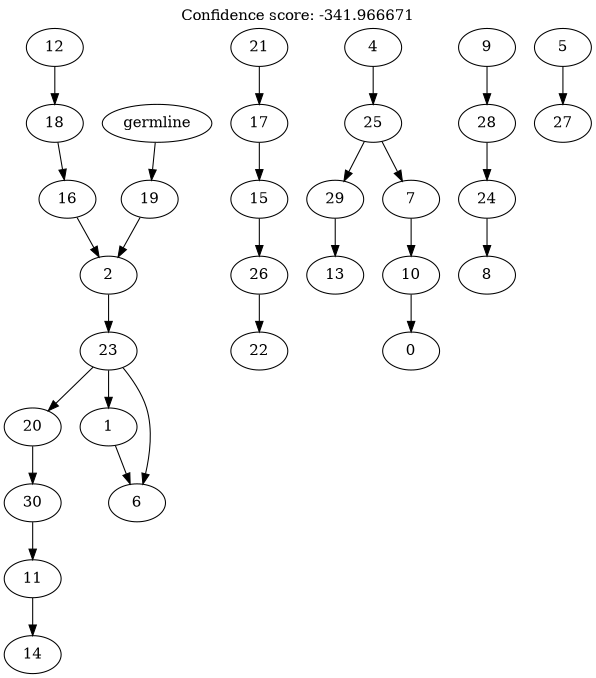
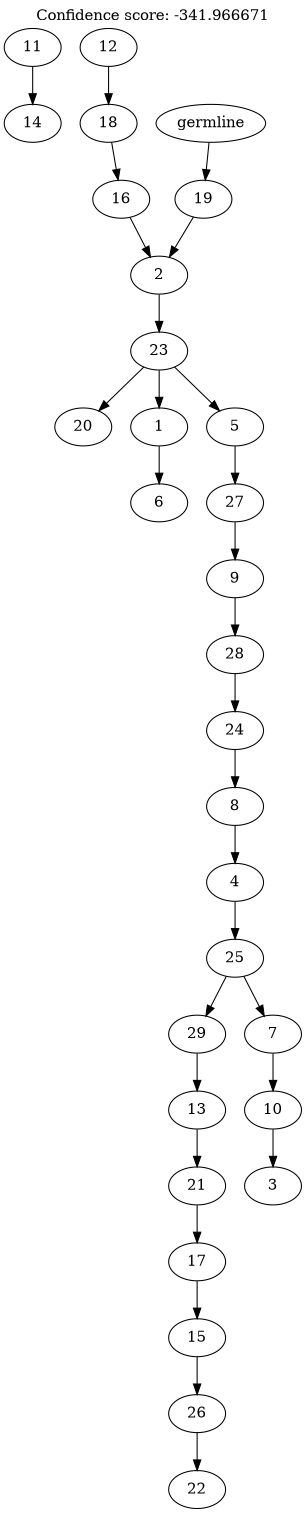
(411, 351) -> (273, 1186)
(149, 418) -> (193, 385)
(33, 503) -> none
none -> (235, 536)
none -> (235, 839)
none -> (197, 1143)
